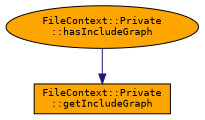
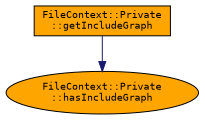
(102, 61) -> (102, 49)
